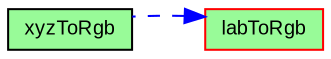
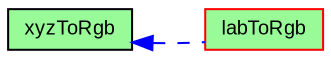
(158, 16) -> (179, 43)
